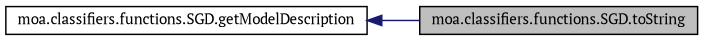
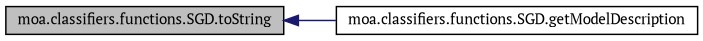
(401, 20) -> (317, 20)
